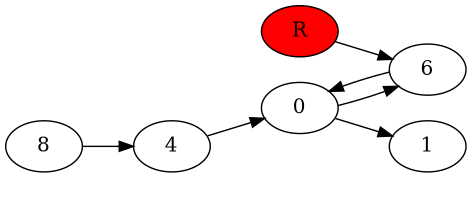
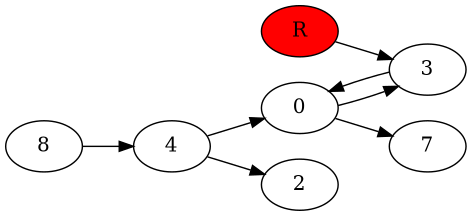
(428, 70) -> (428, 70)
(428, 146) -> (428, 146)
none -> (300, 185)
